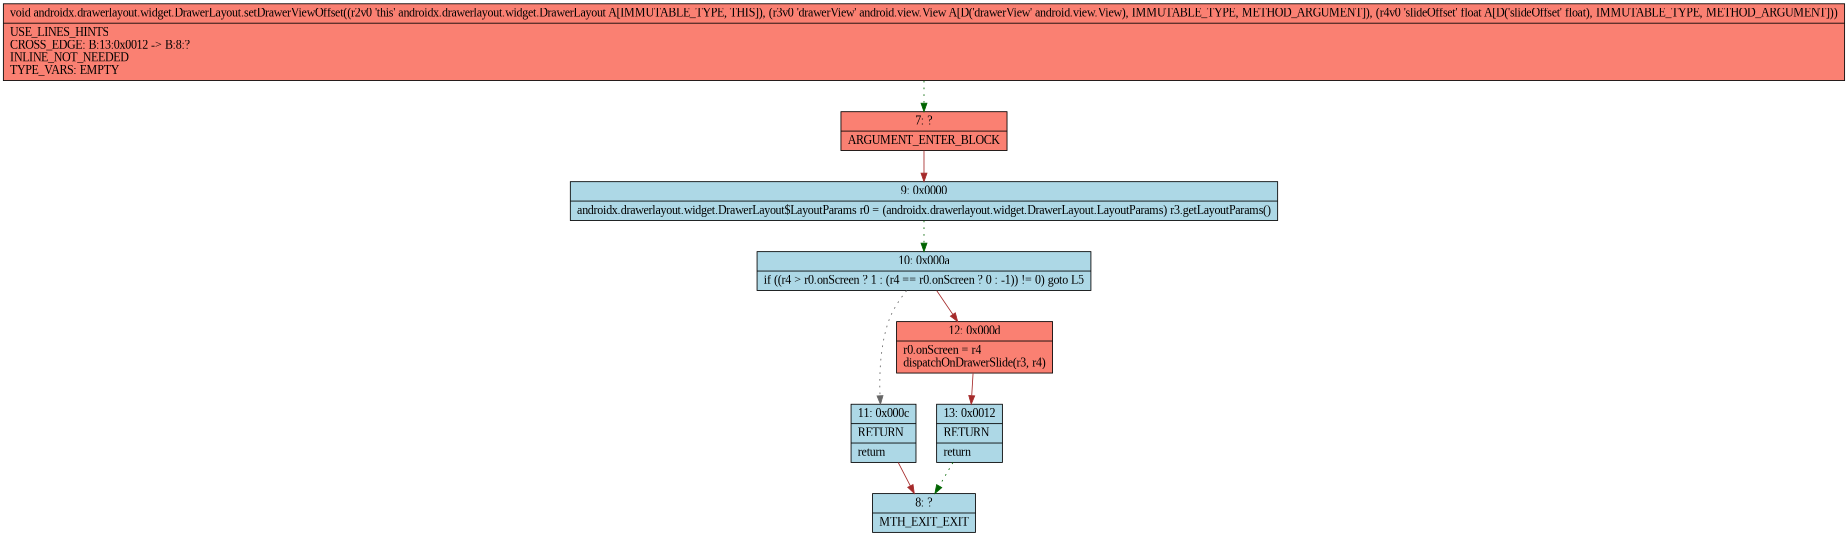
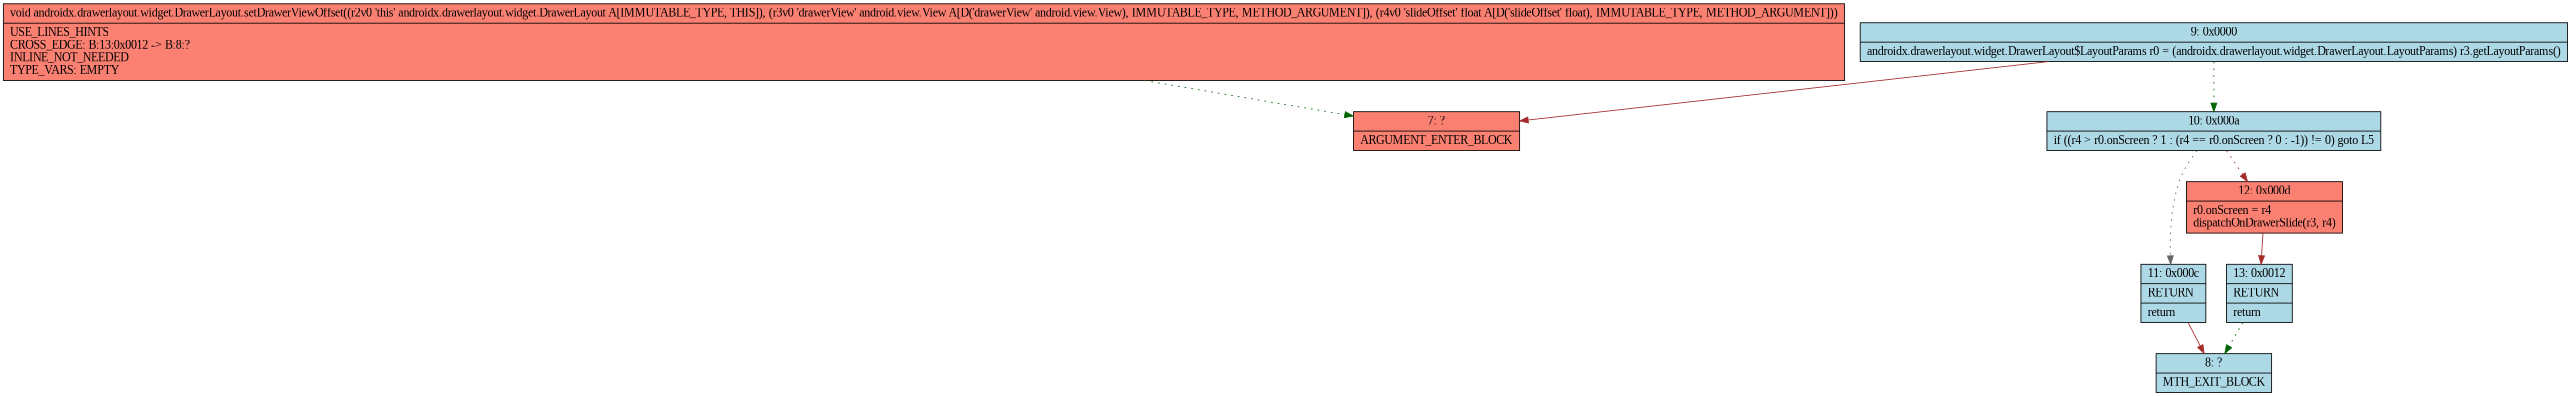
(924, 162) -> (1788, 91)
(945, 303) -> (2235, 163)
(924, 522) -> (2214, 382)
